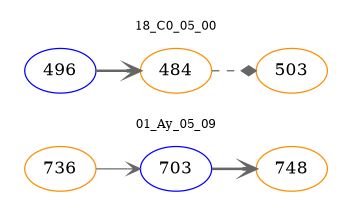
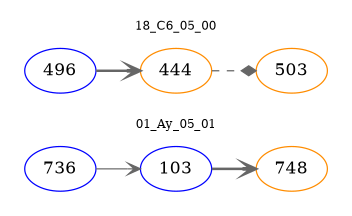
(176, 27) -> (176, 27)
(176, 71) -> (176, 71)
(176, 125) -> (176, 125)
(60, 169) -> (60, 169)
(176, 169) -> (176, 169)
